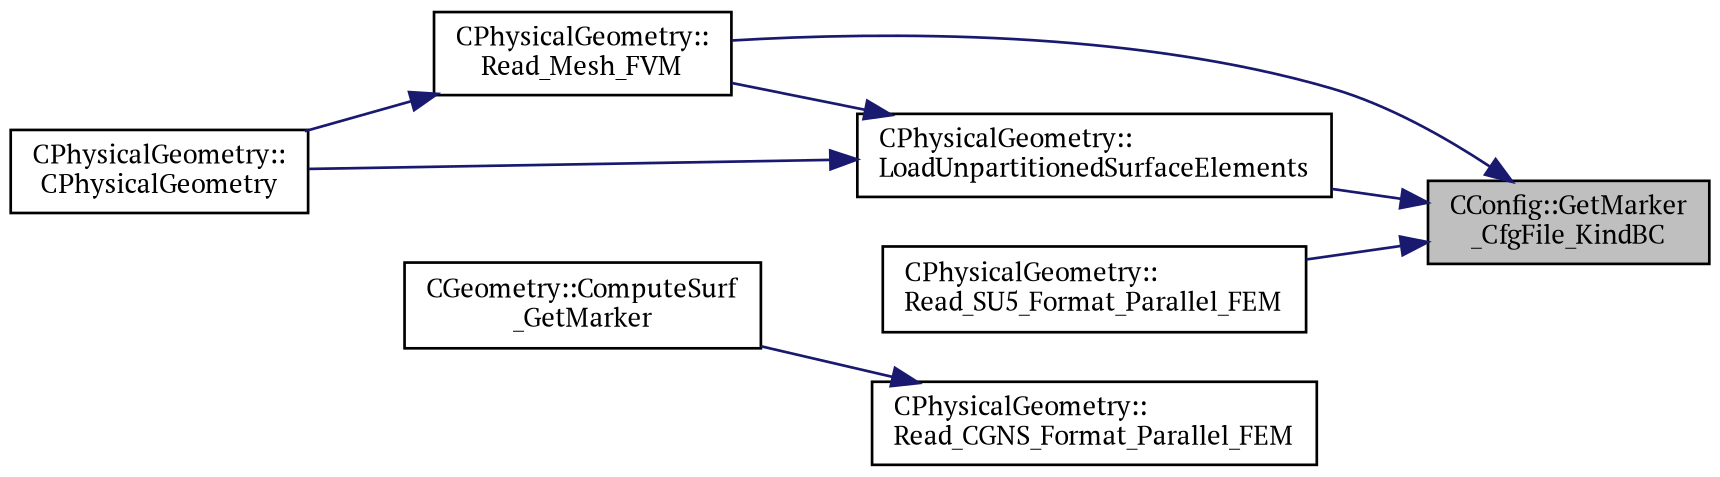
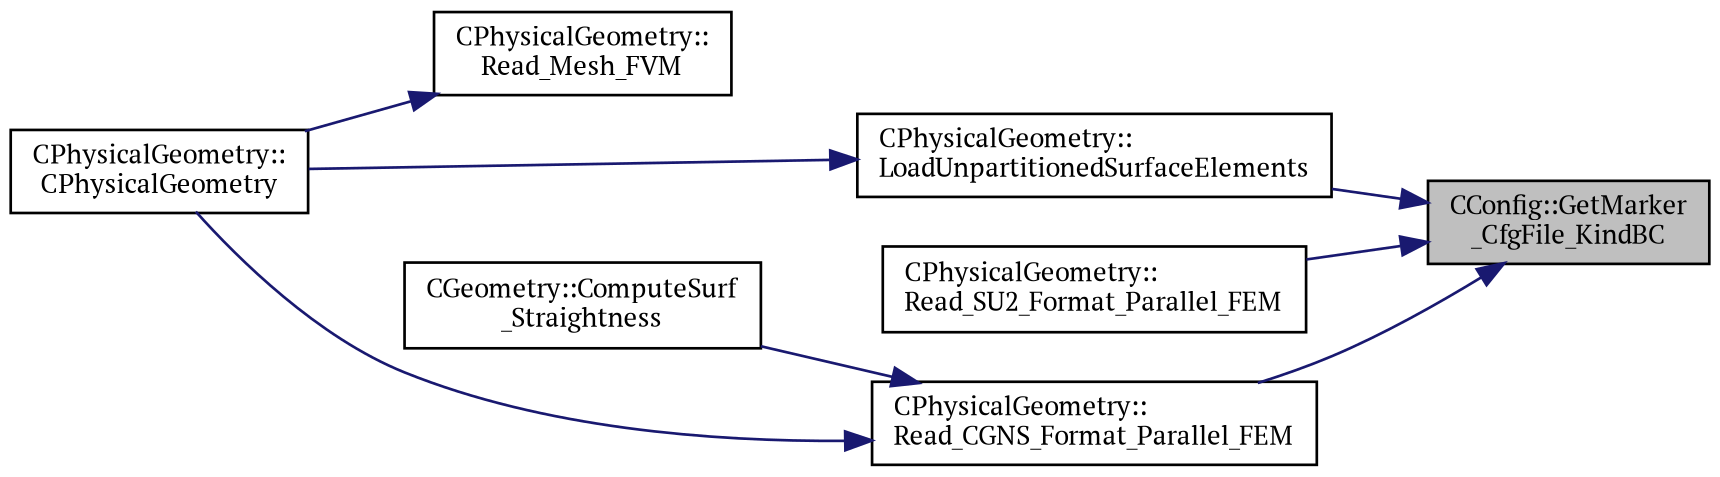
(1122, 49) -> (1373, 337)
(798, 96) -> none
(1094, 289) -> (1094, 289)
(583, 305) -> (583, 305)
none -> (491, 401)
